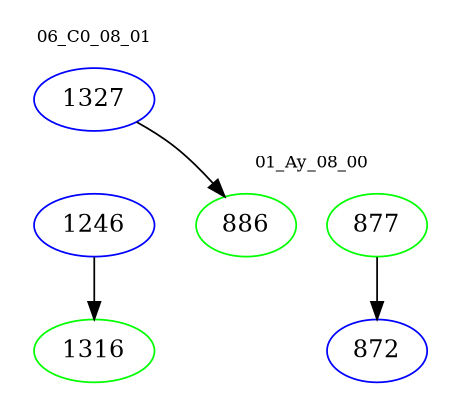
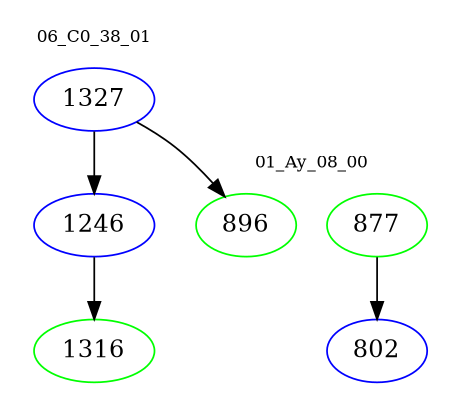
(94, 38) -> (94, 38)
none -> (94, 154)
(246, 225) -> (246, 225)
(377, 351) -> (377, 351)
